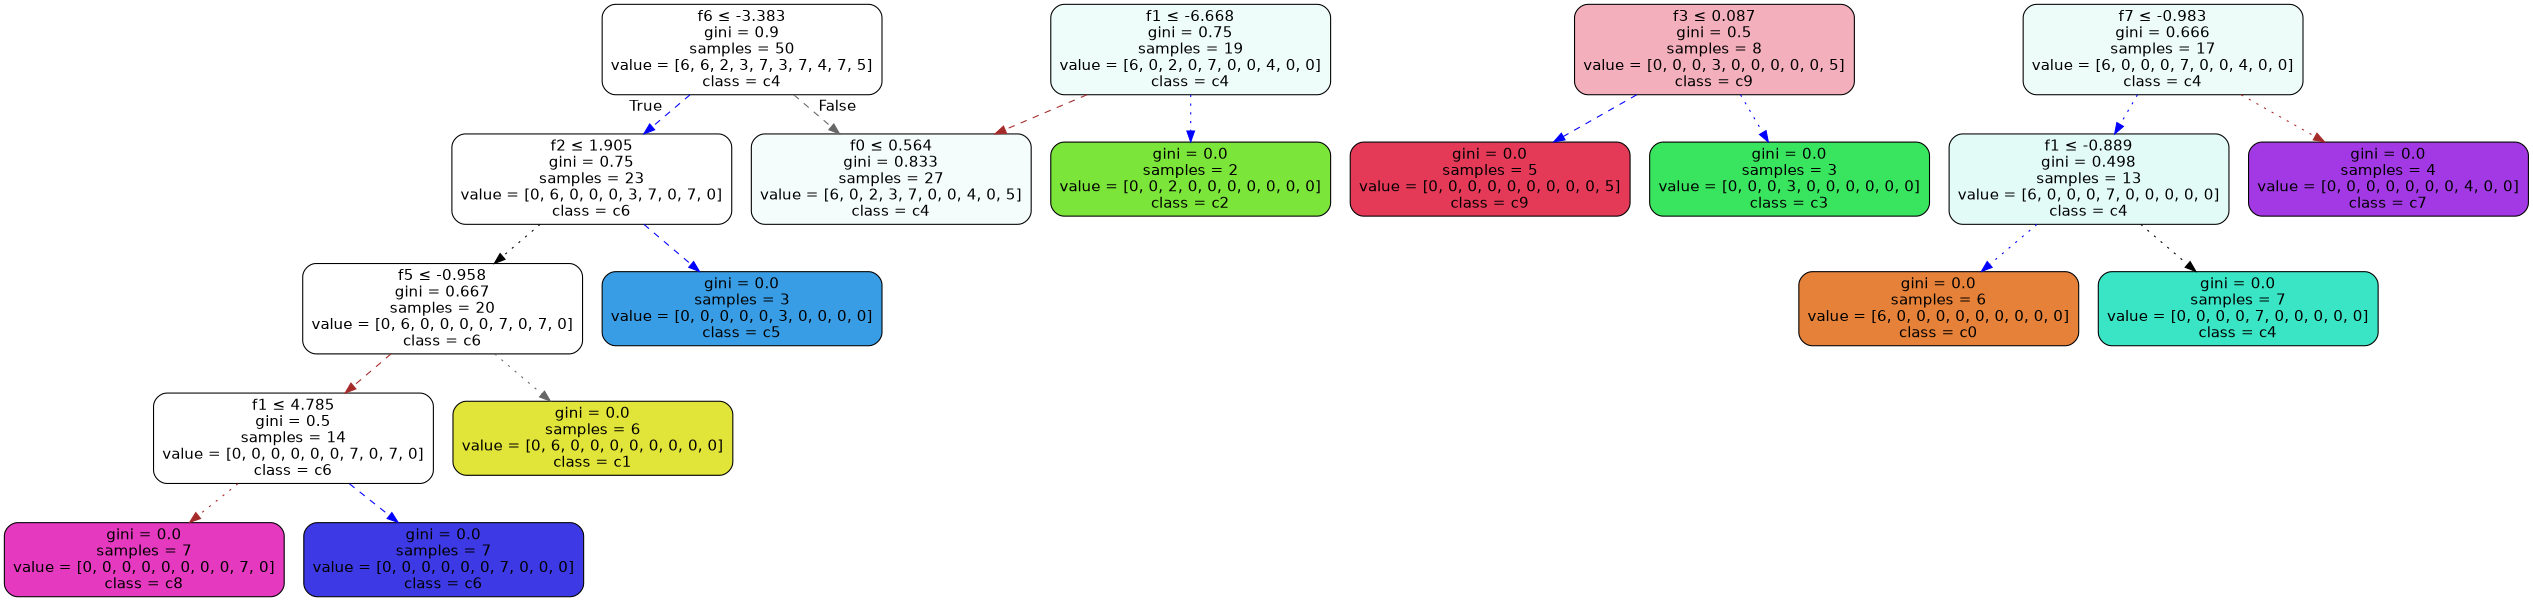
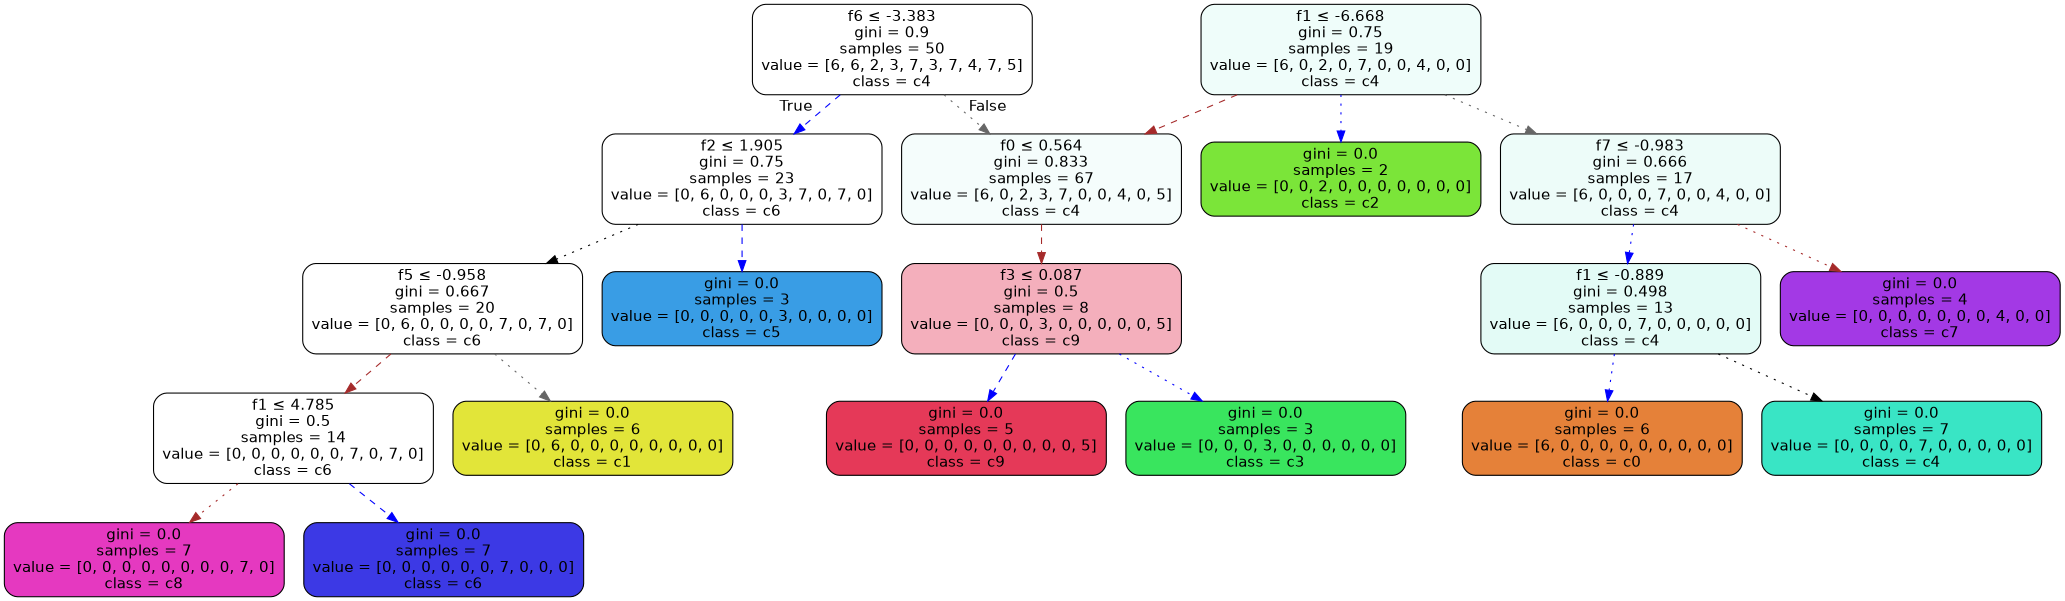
(812, 111) -> (963, 111)
none -> (1486, 112)
(891, 179) -> (1042, 179)
none -> (1042, 238)
